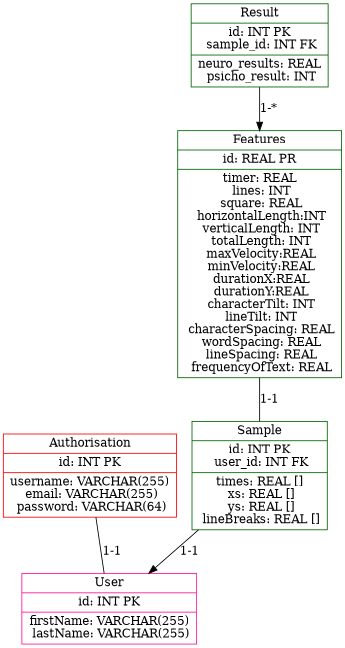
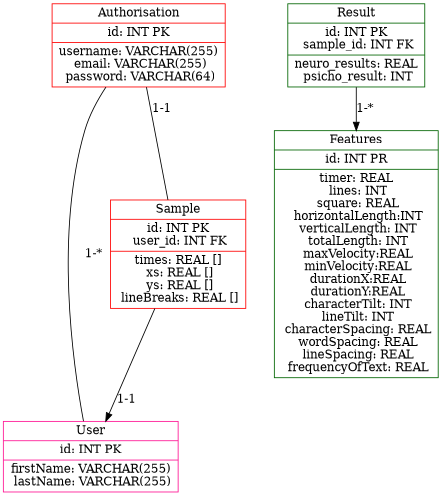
(260, 159) -> (356, 159)
(260, 399) -> (157, 144)
(260, 476) -> (178, 254)
(112, 552) -> (94, 254)
